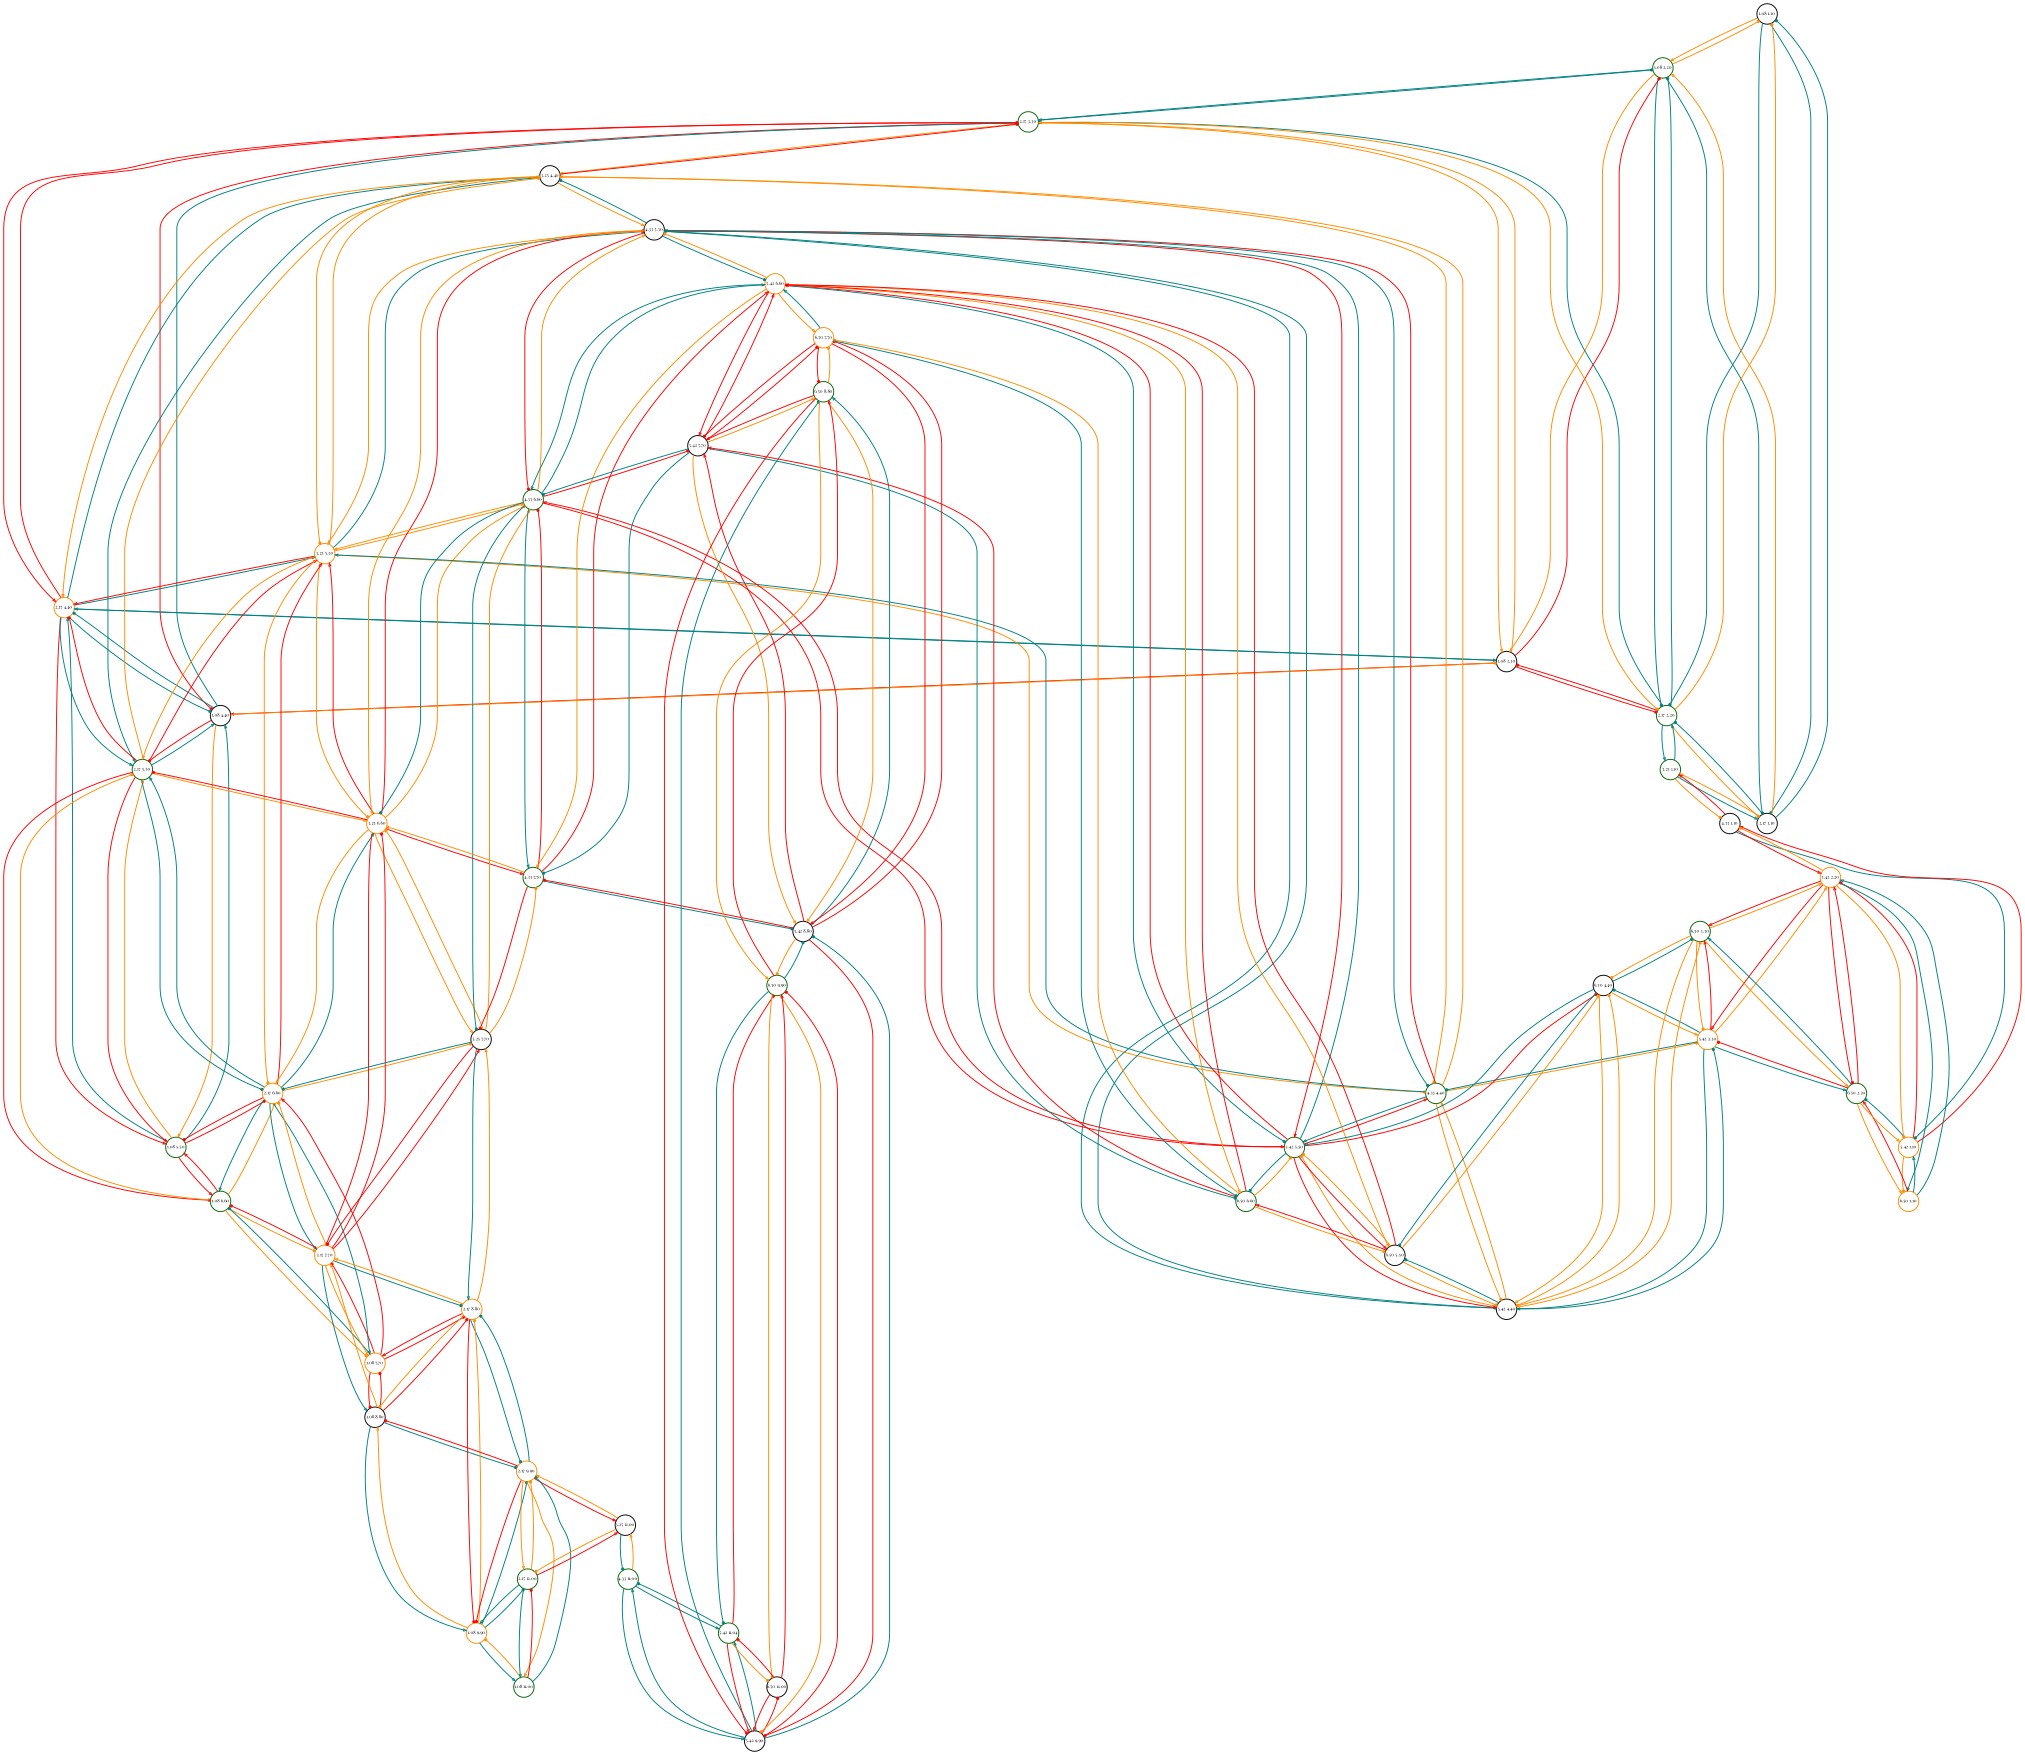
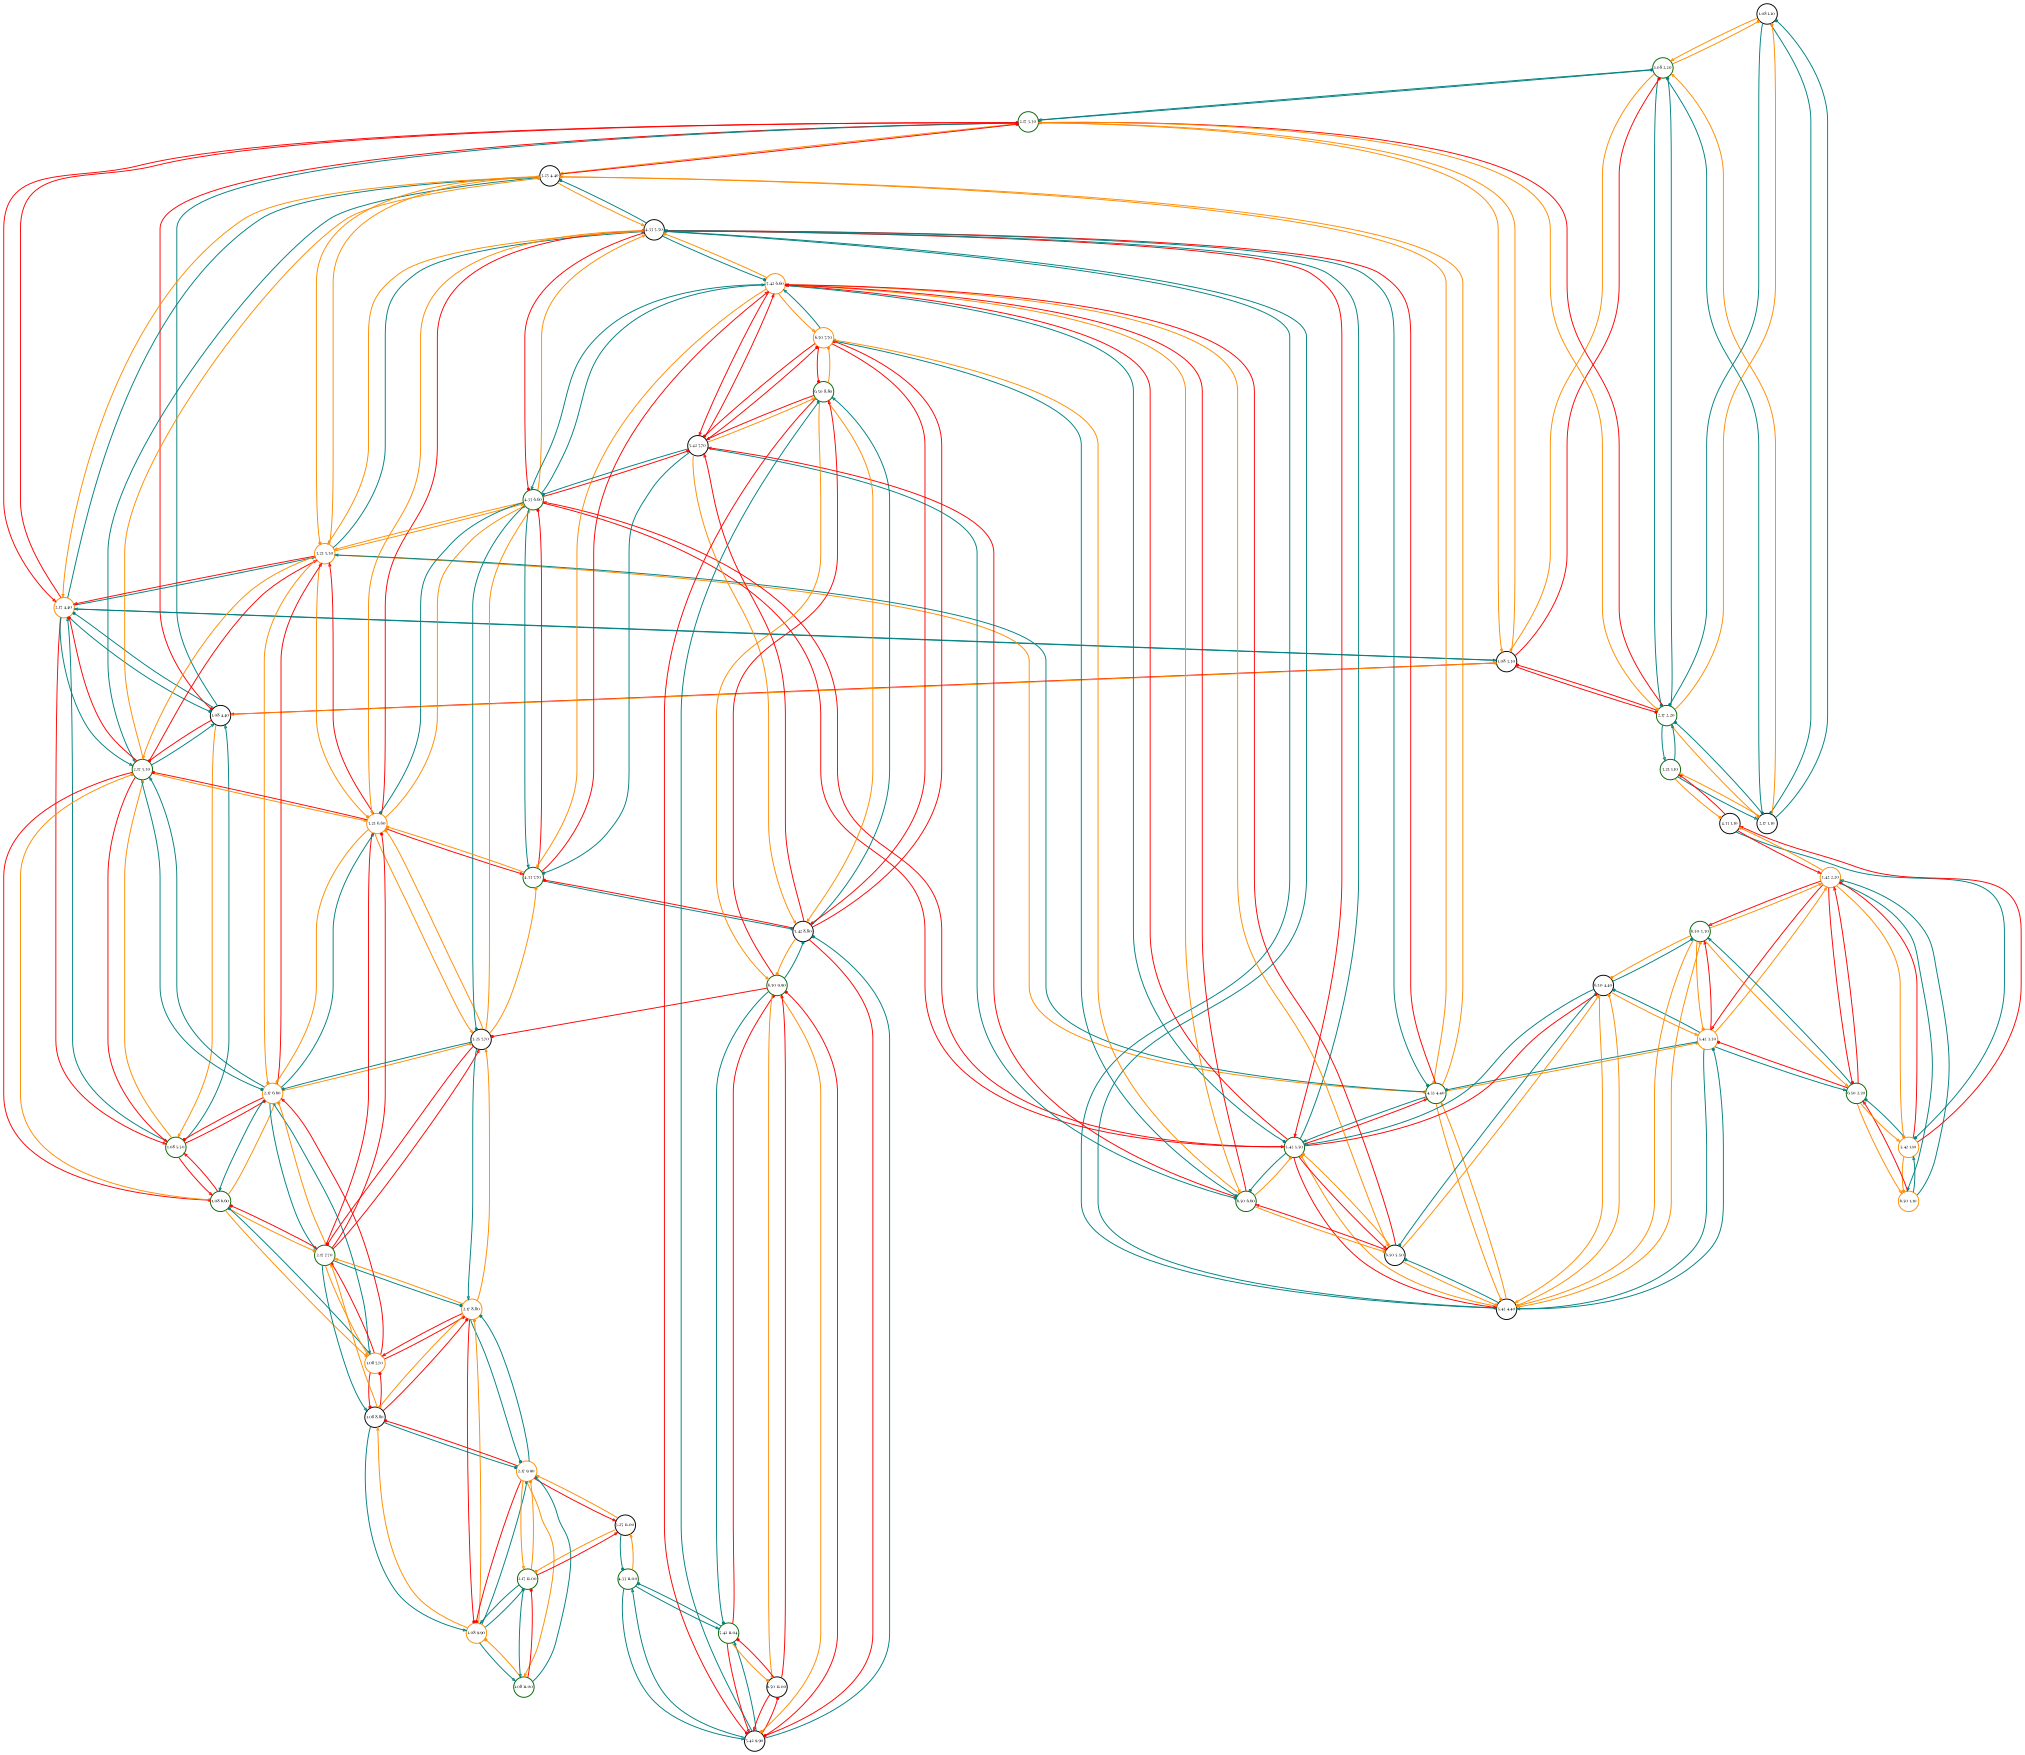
(1553, 203) -> (1553, 203)
(507, 957) -> (630, 1012)
(325, 1255) -> (325, 1255)
